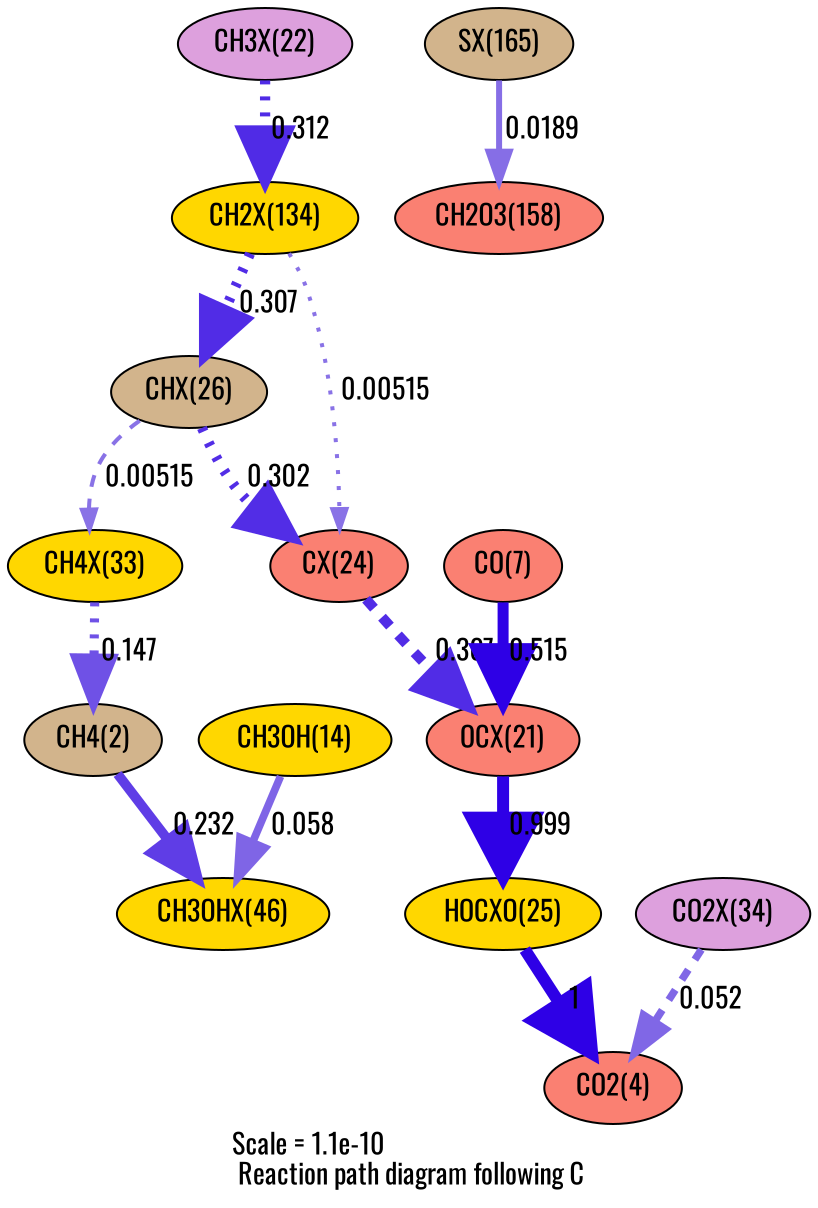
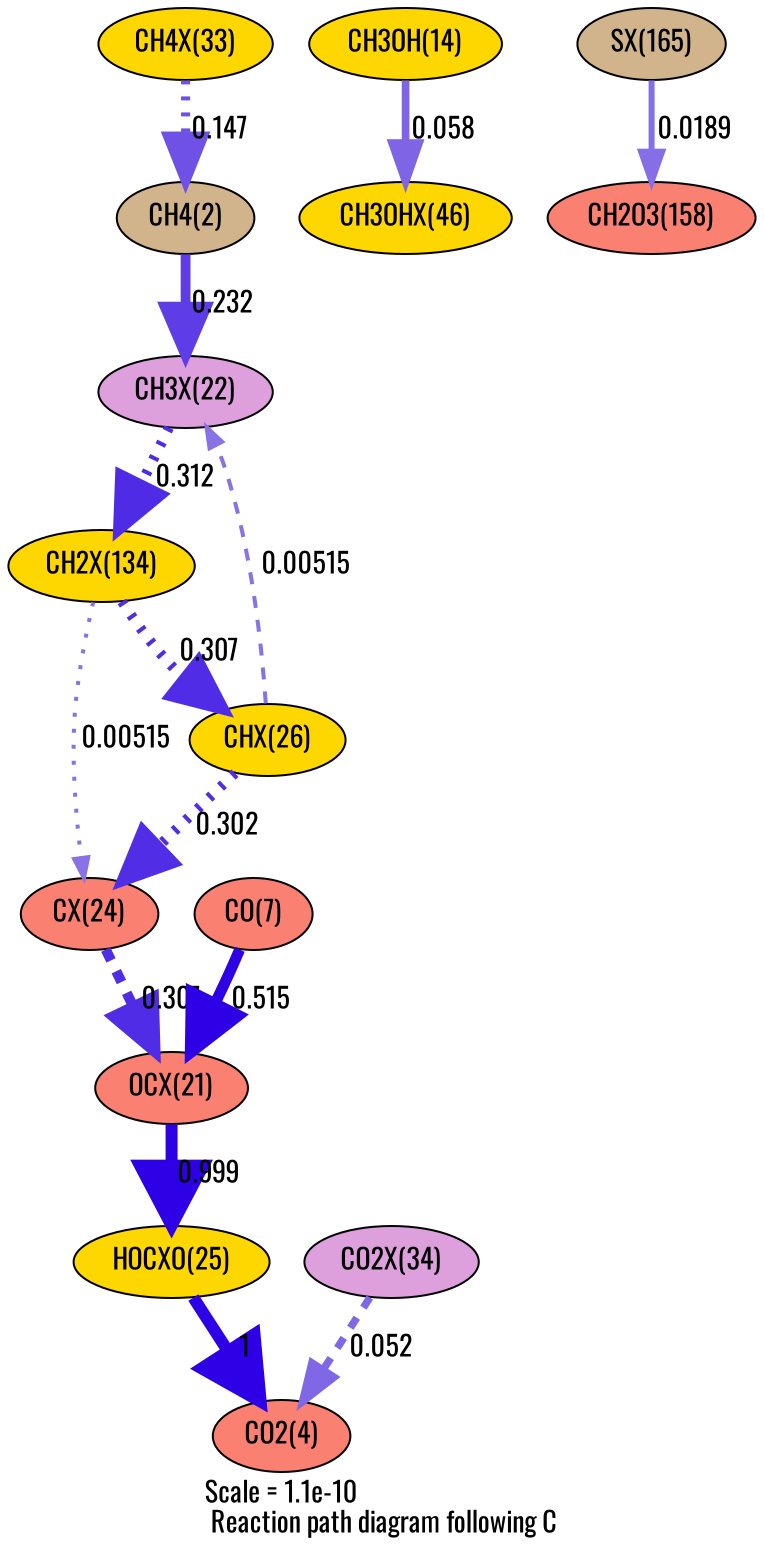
(189, 392) -> (268, 740)
(102, 458) -> (250, 572)
(143, 807) -> (186, 280)
